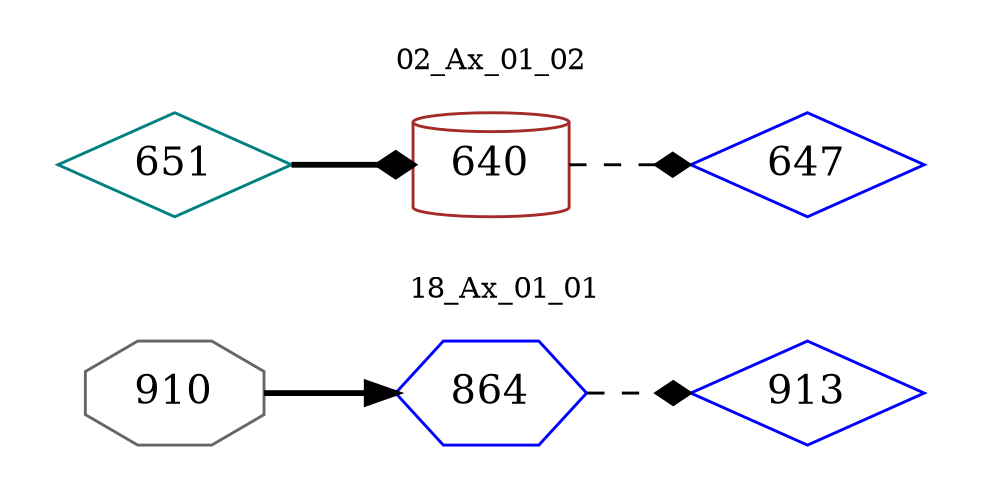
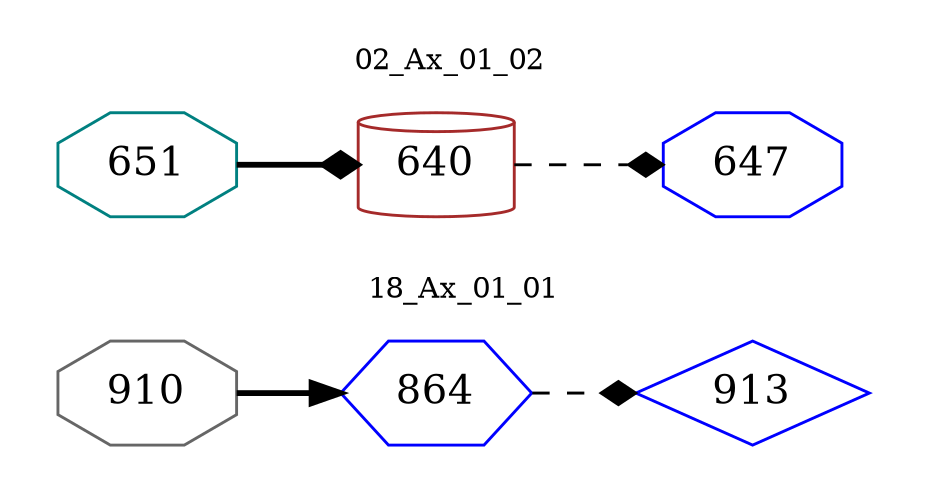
(175, 165) -> (147, 165)
(807, 165) -> (753, 165)
